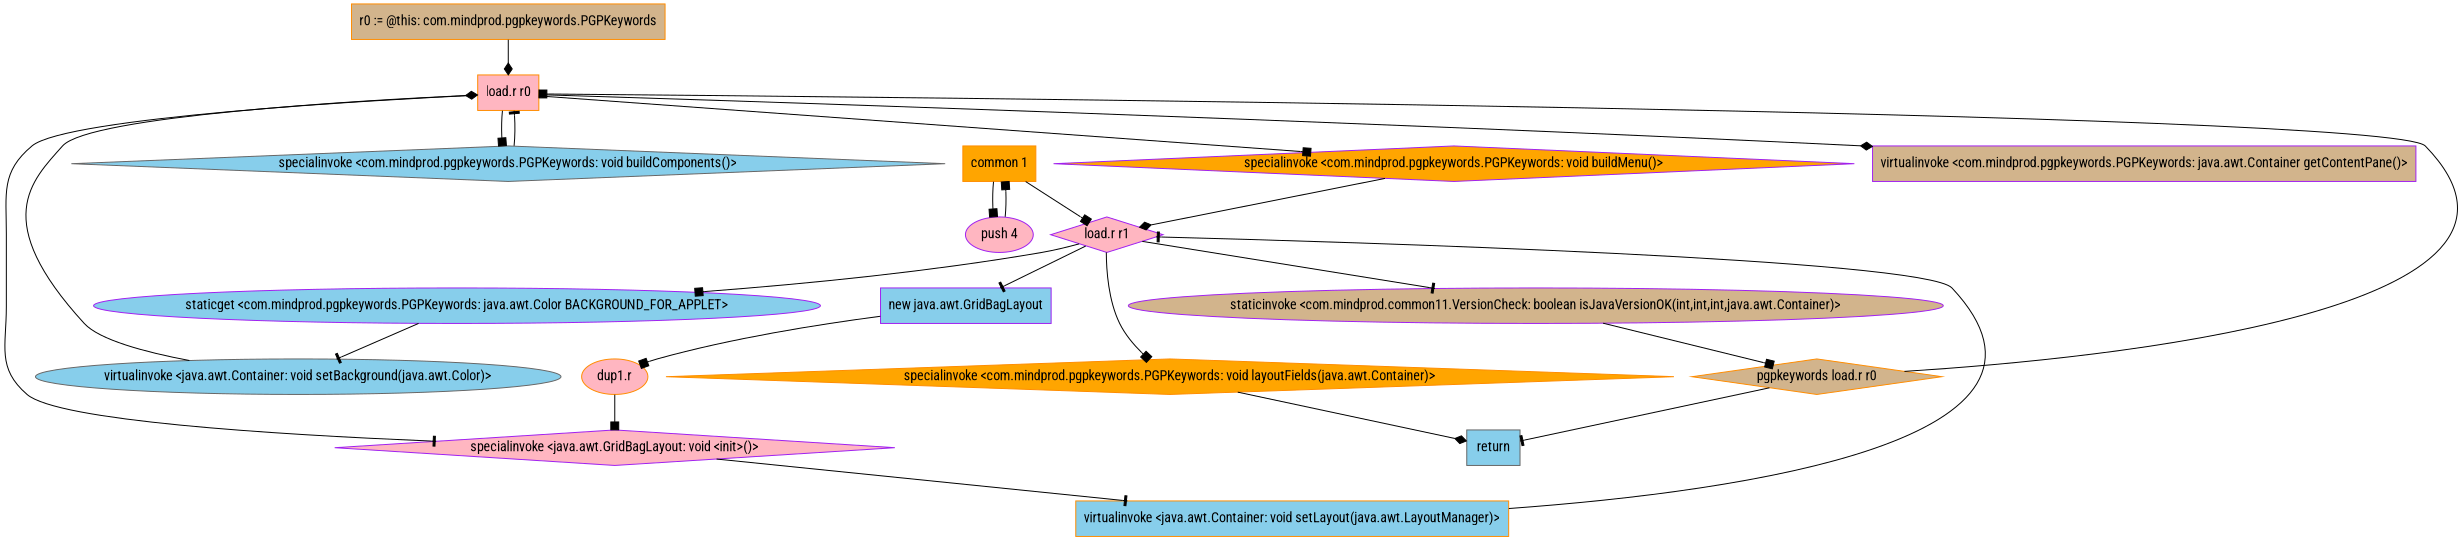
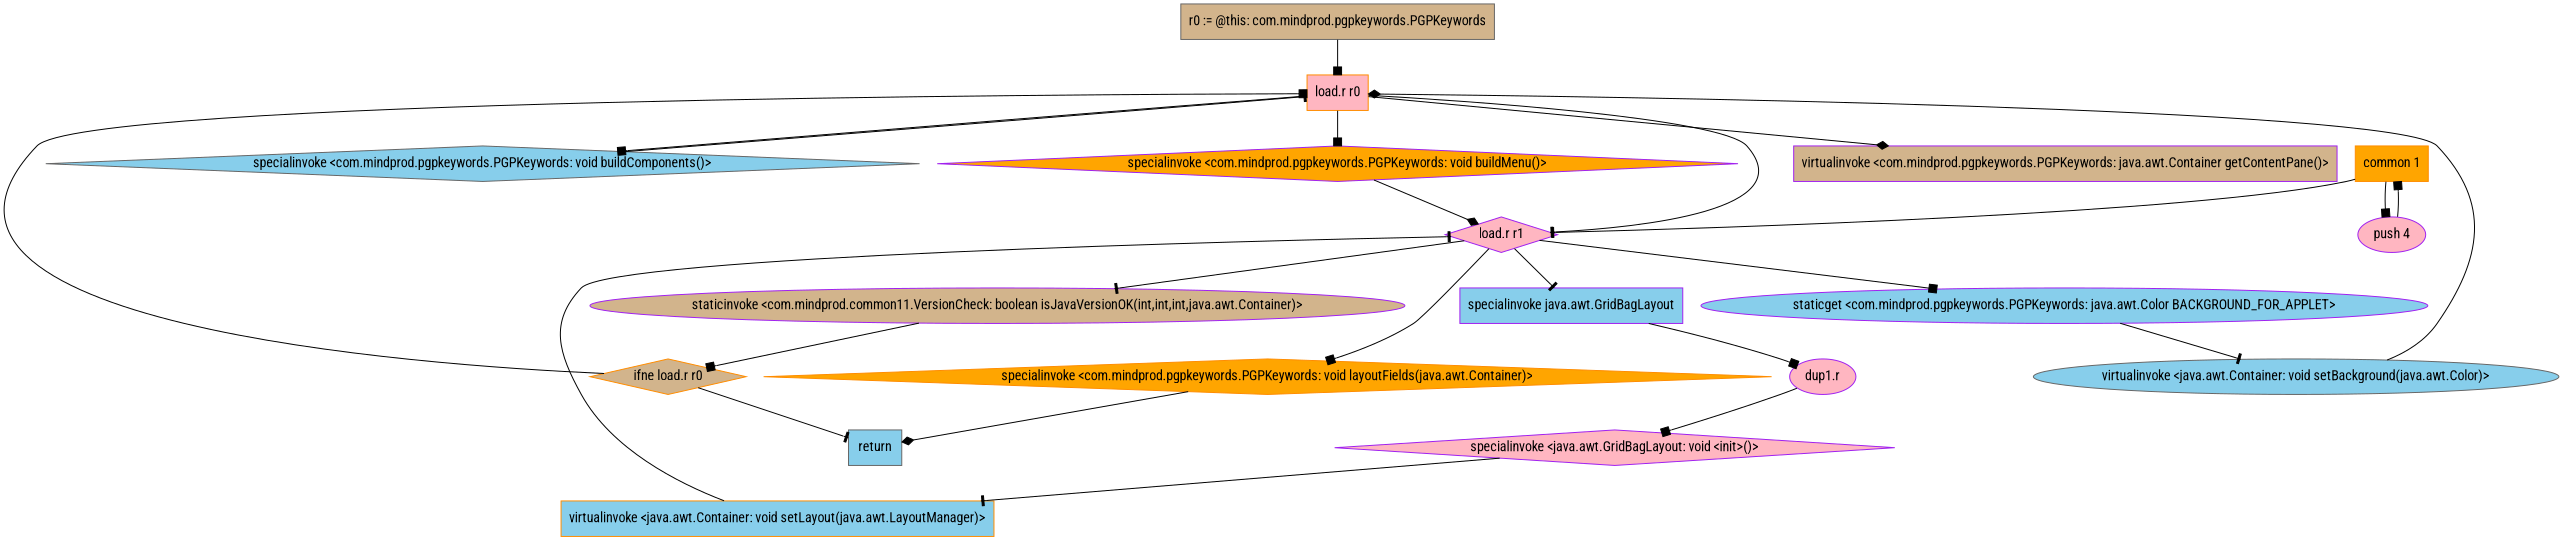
(508, 22) -> (1338, 22)
(508, 51) -> (1338, 52)
(1053, 199) -> (1956, 217)
(6, 249) -> (1730, 137)
(966, 306) -> (1571, 306)
(615, 377) -> (1823, 377)
(1817, 377) -> (668, 377)
